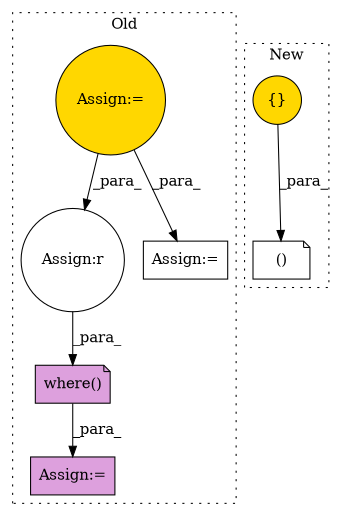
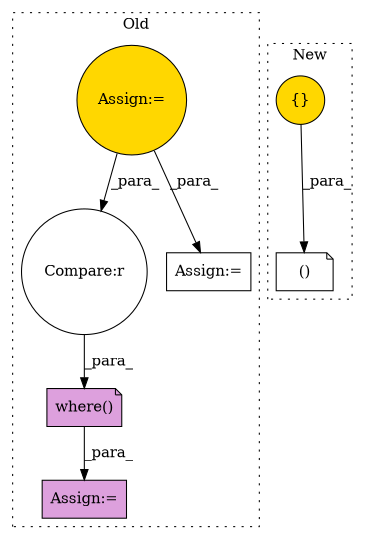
(73, 260) -> (84, 272)
